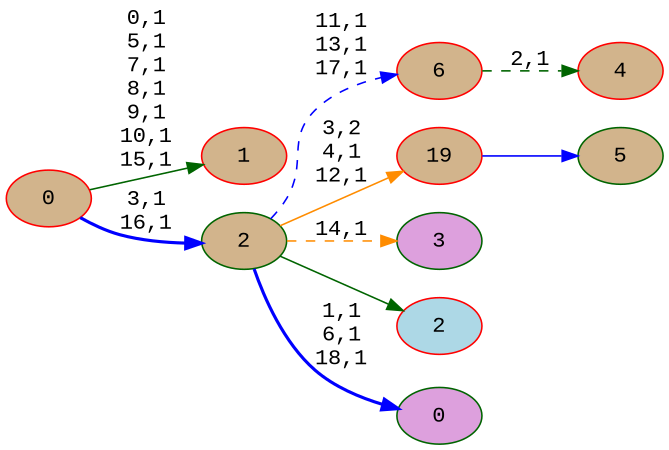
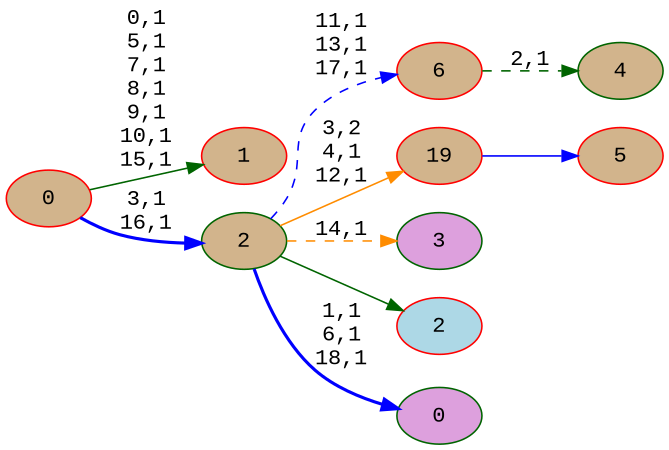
(621, 71) -> (621, 71)
(621, 156) -> (621, 156)
